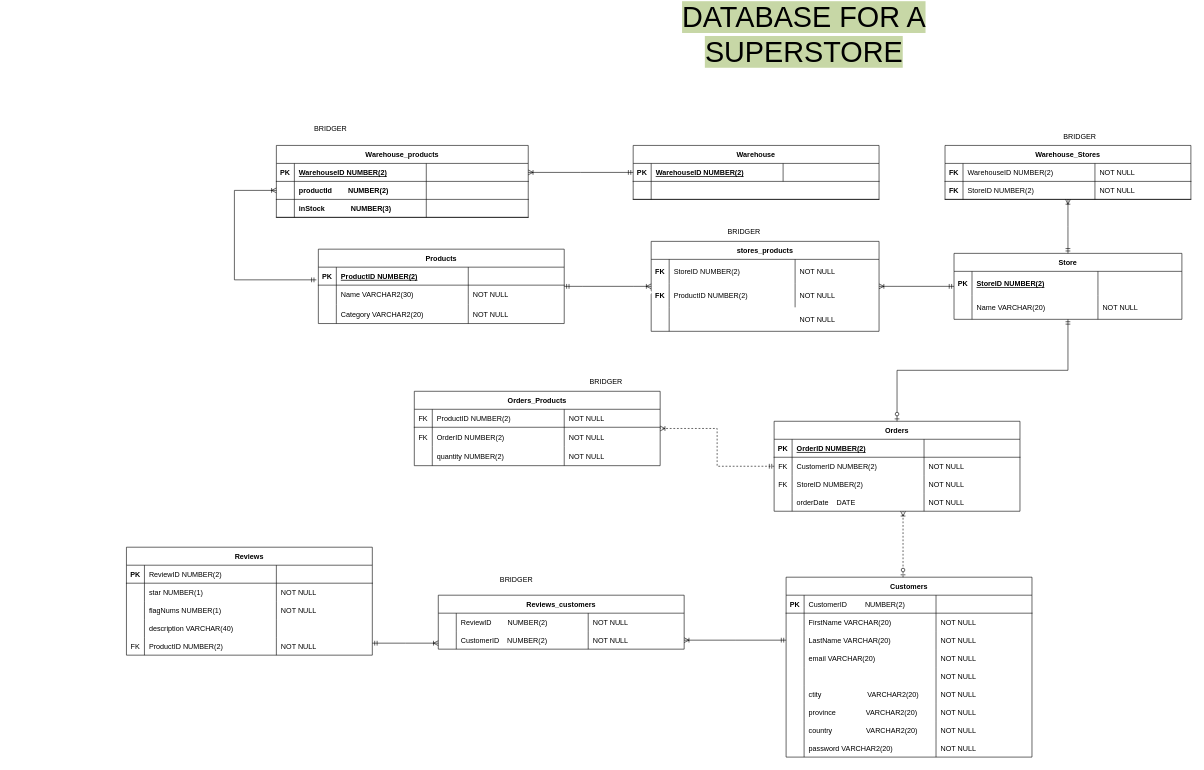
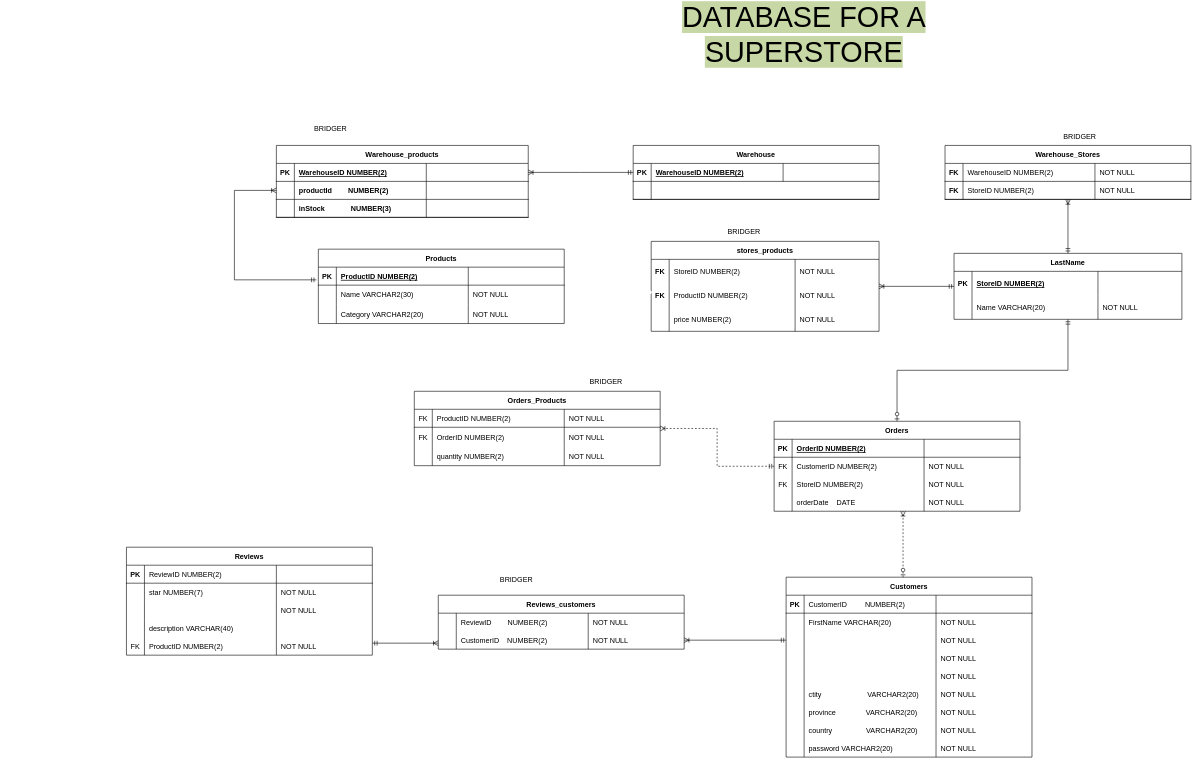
(1068, 263) -> (1068, 263)
(607, 287) -> none
none -> (732, 320)
(176, 593) -> (176, 593)
(210, 611) -> none
(870, 641) -> none
(870, 659) -> none
